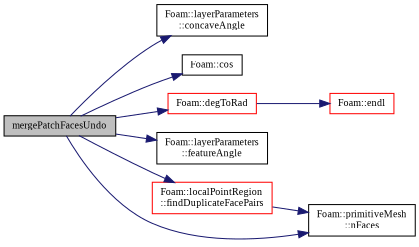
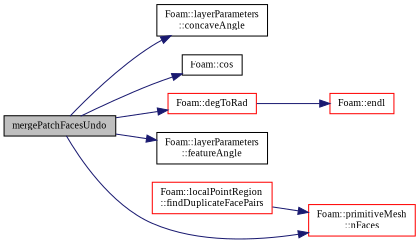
(122, 158) -> none
(362, 220) -> (362, 220)
